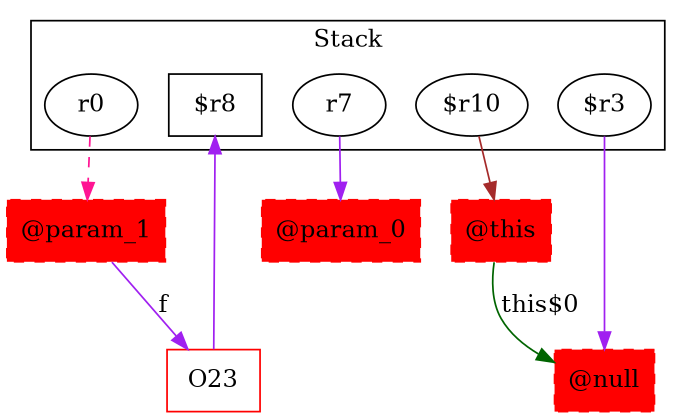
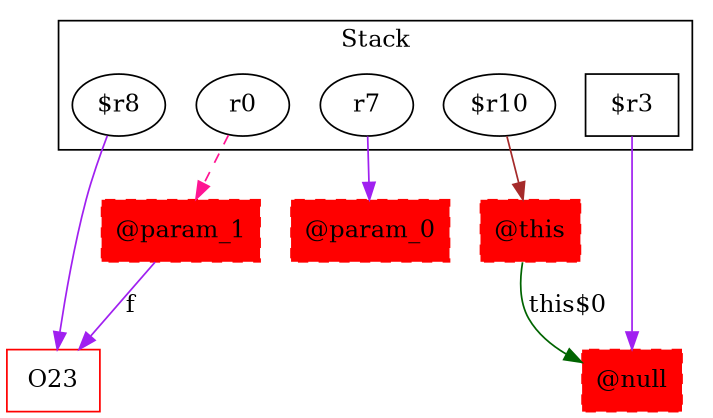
(215, 105) -> (119, 105)
(604, 105) -> (632, 105)
(214, 252) -> (78, 232)
